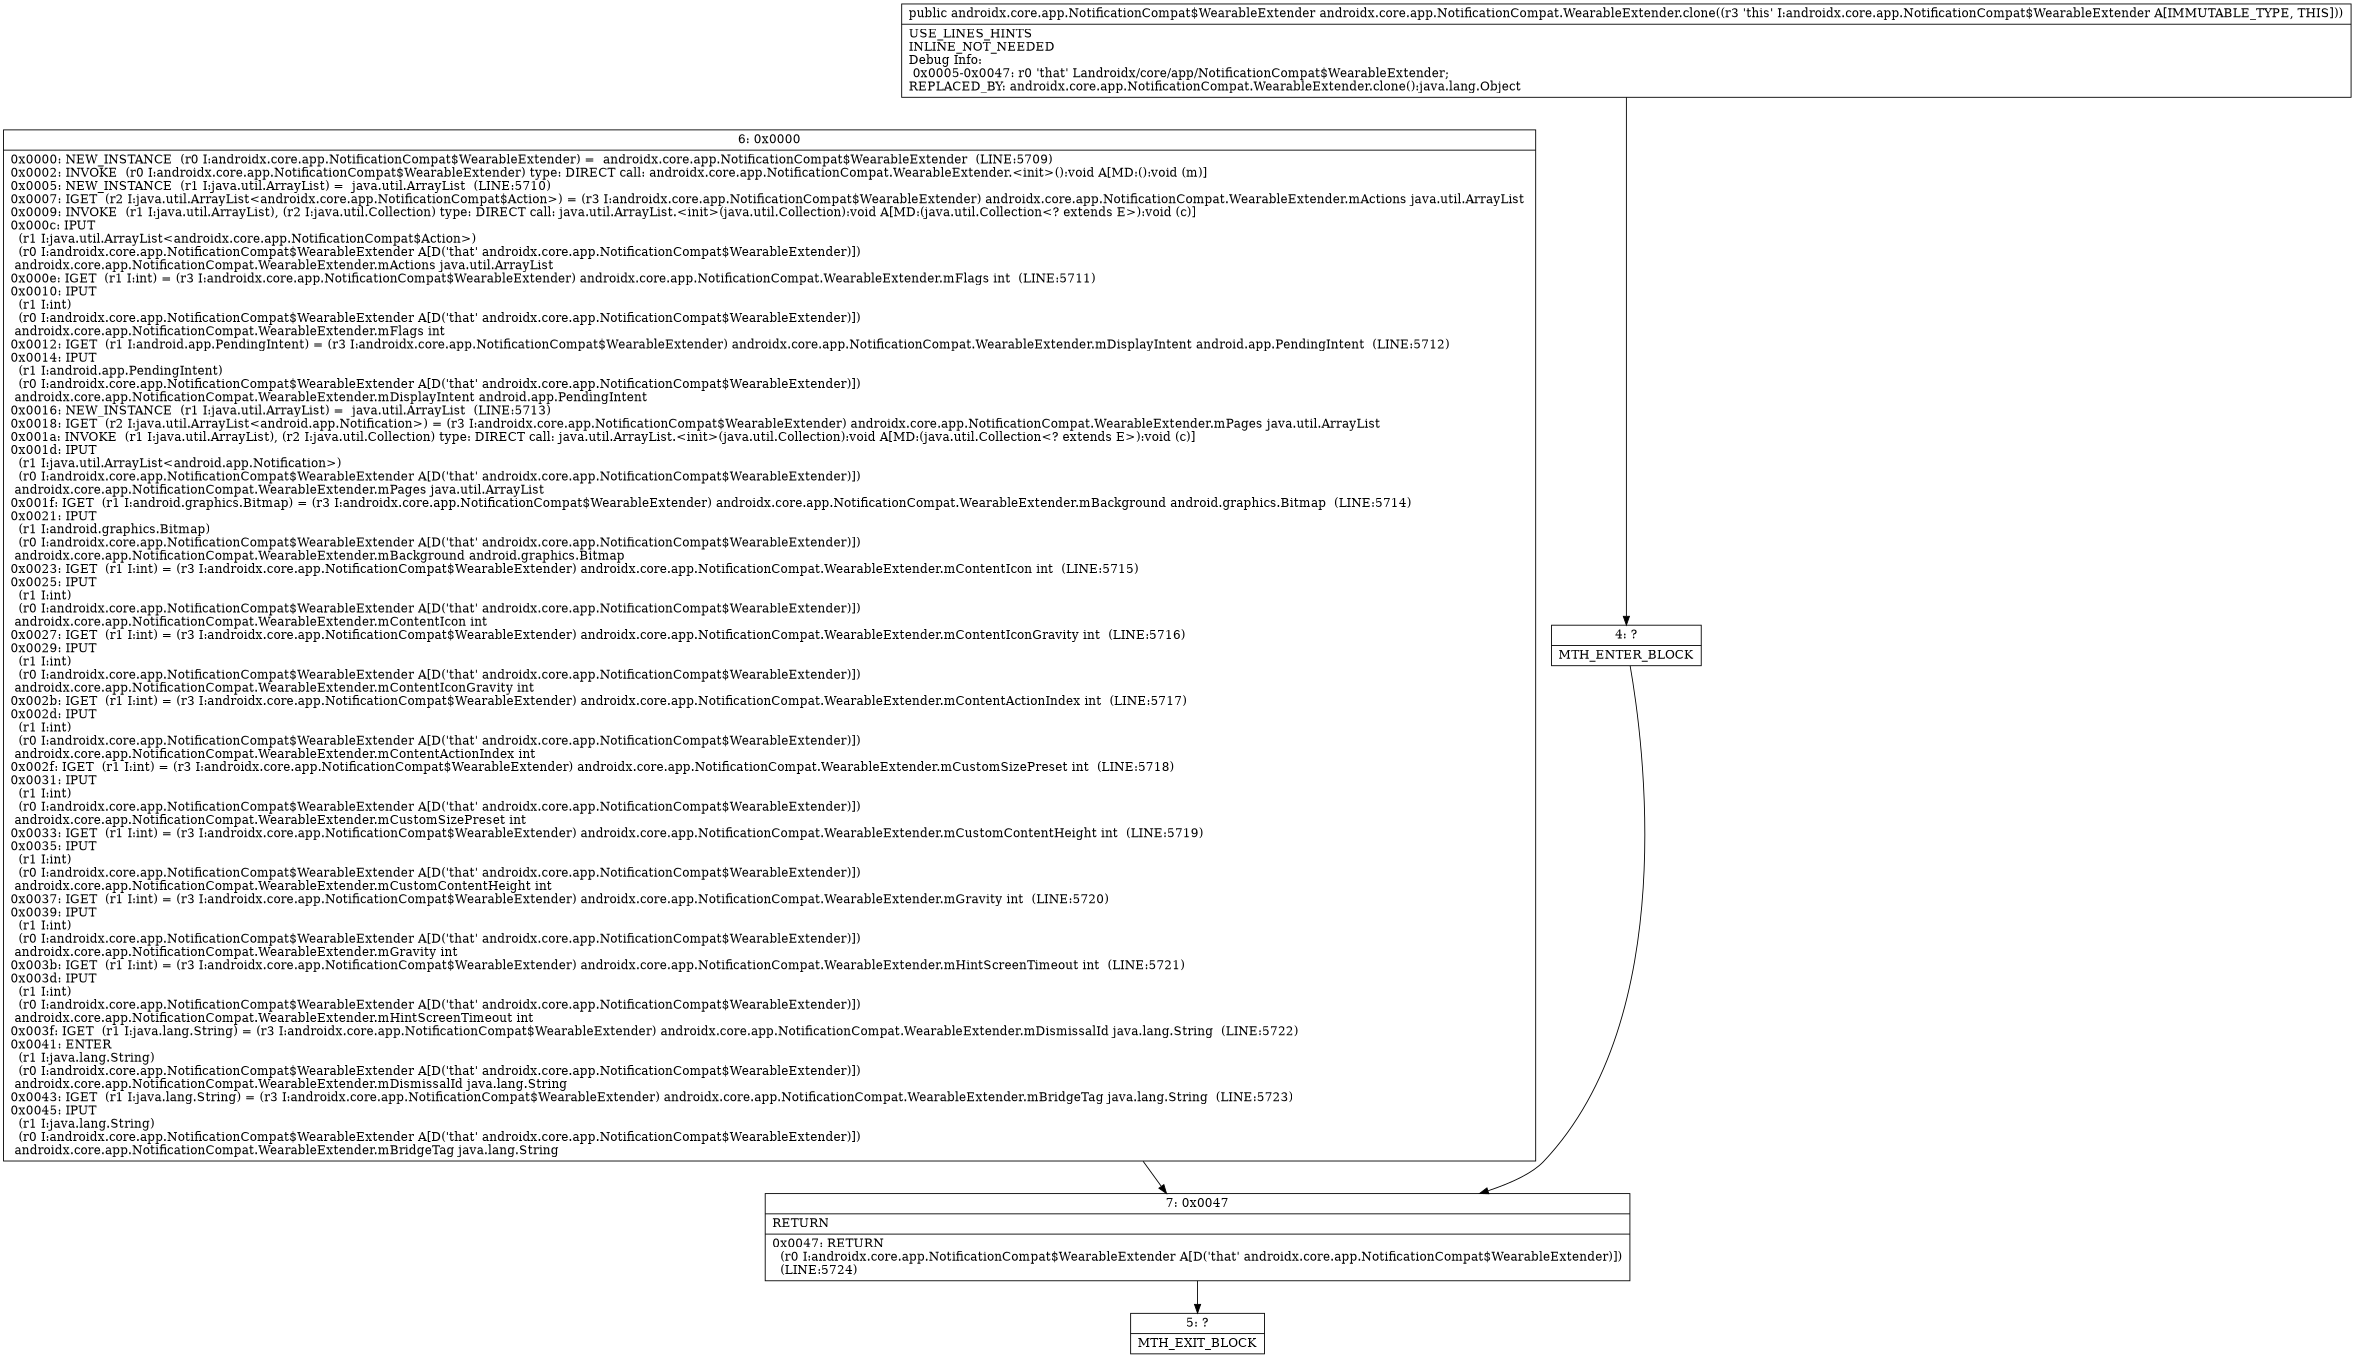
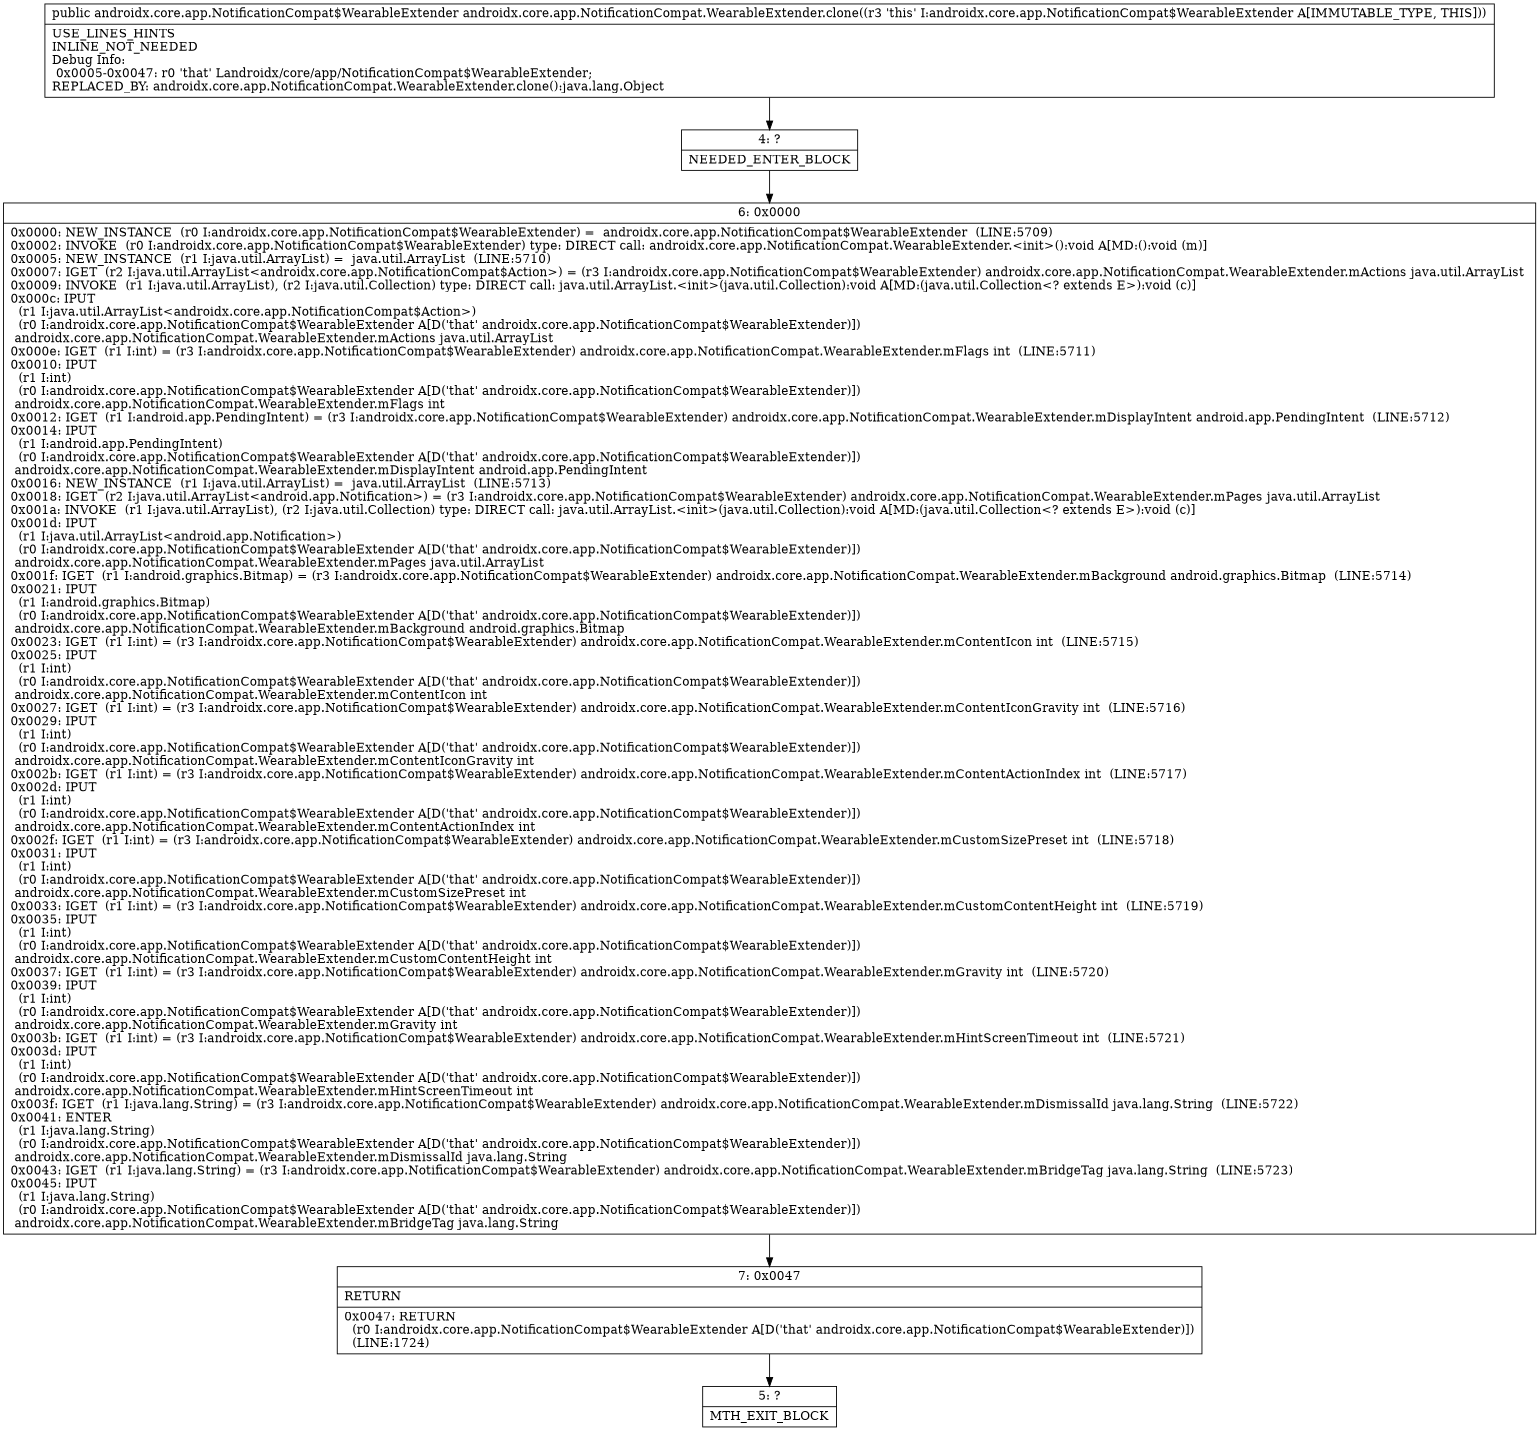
(1626, 655) -> (770, 160)
(1635, 956) -> (770, 182)
(815, 1270) -> (387, 1343)
